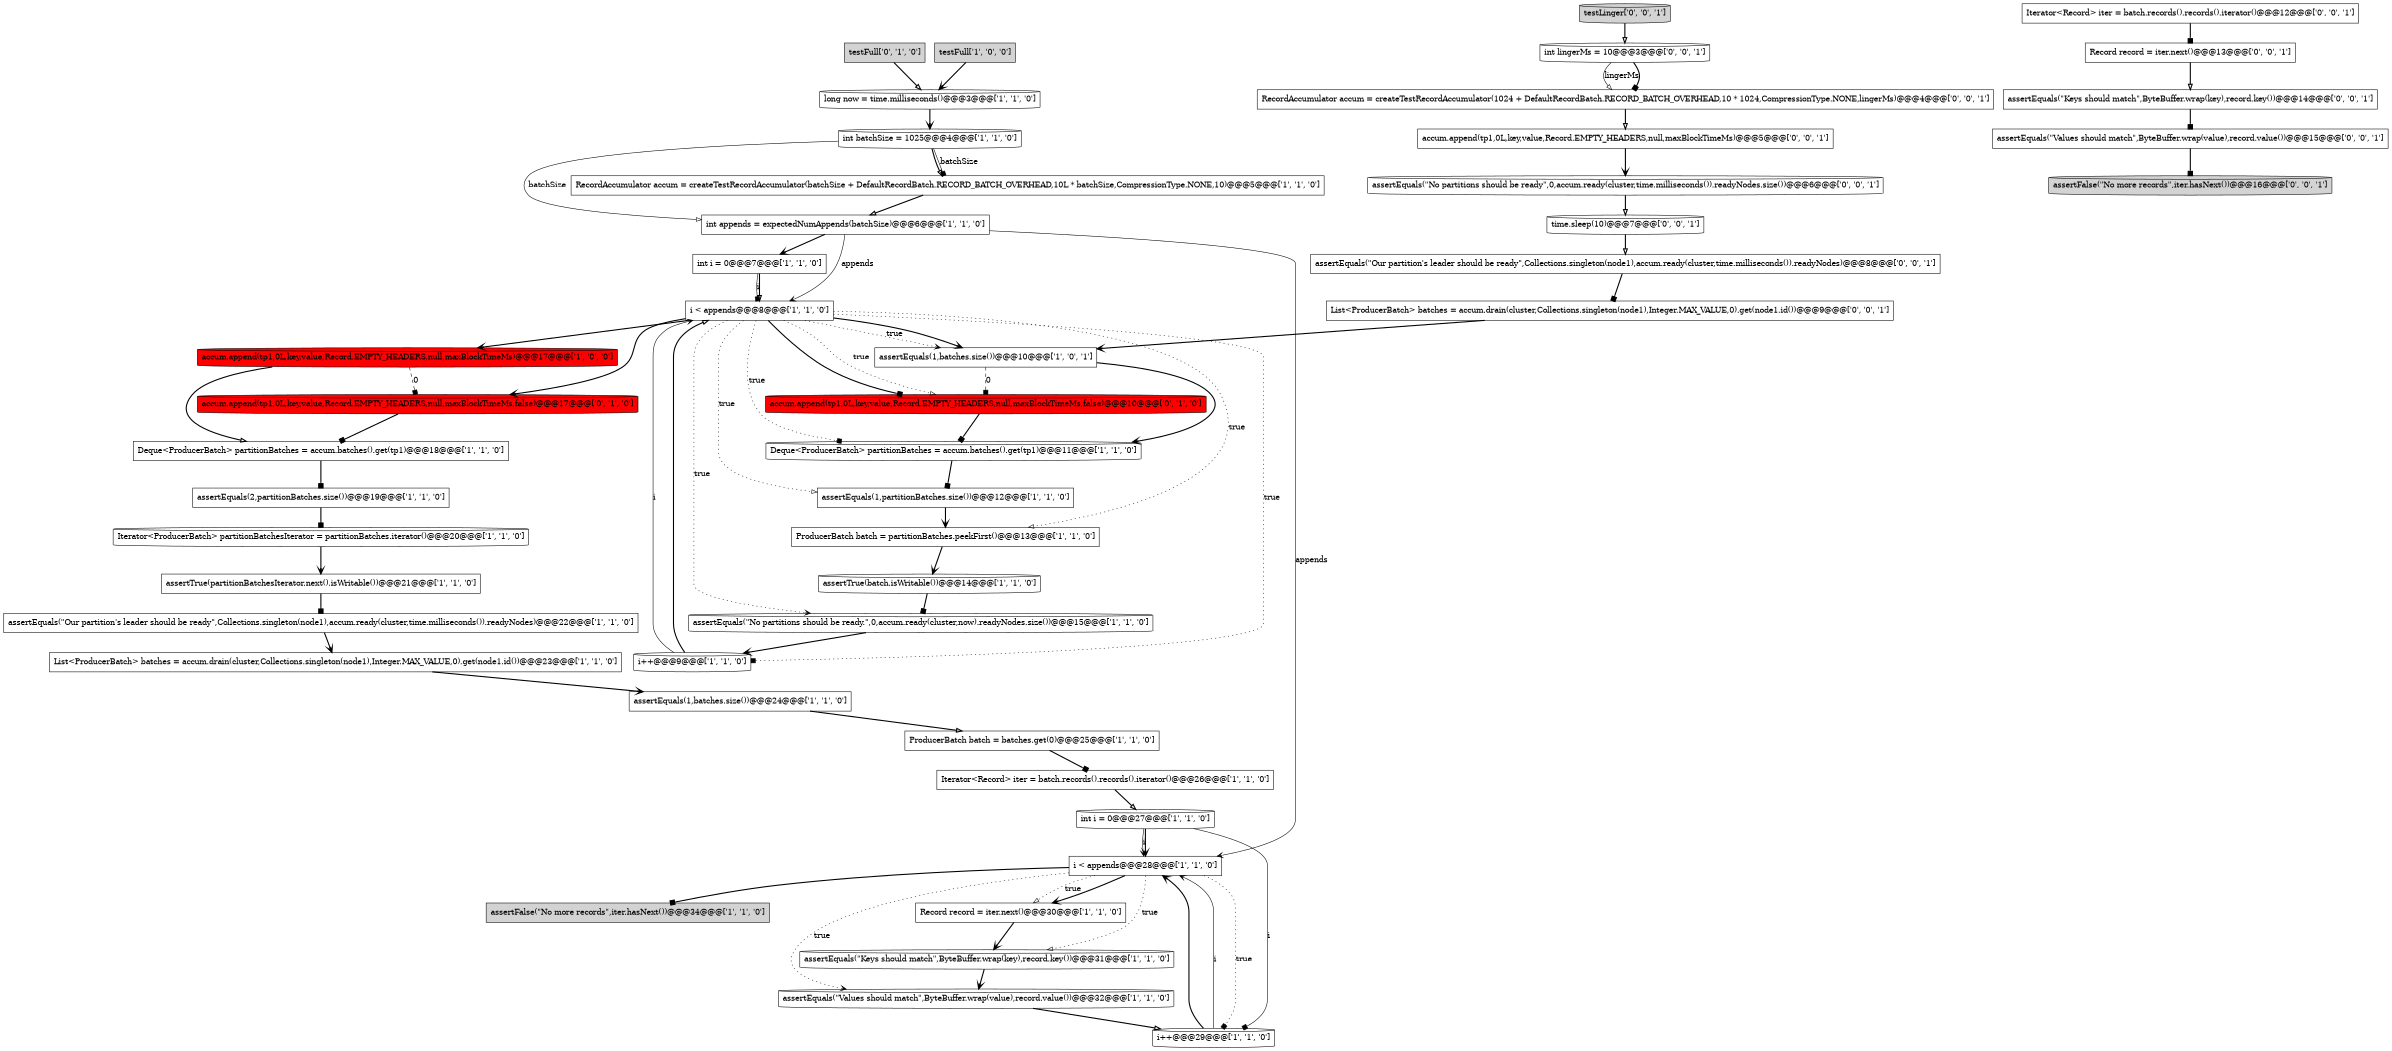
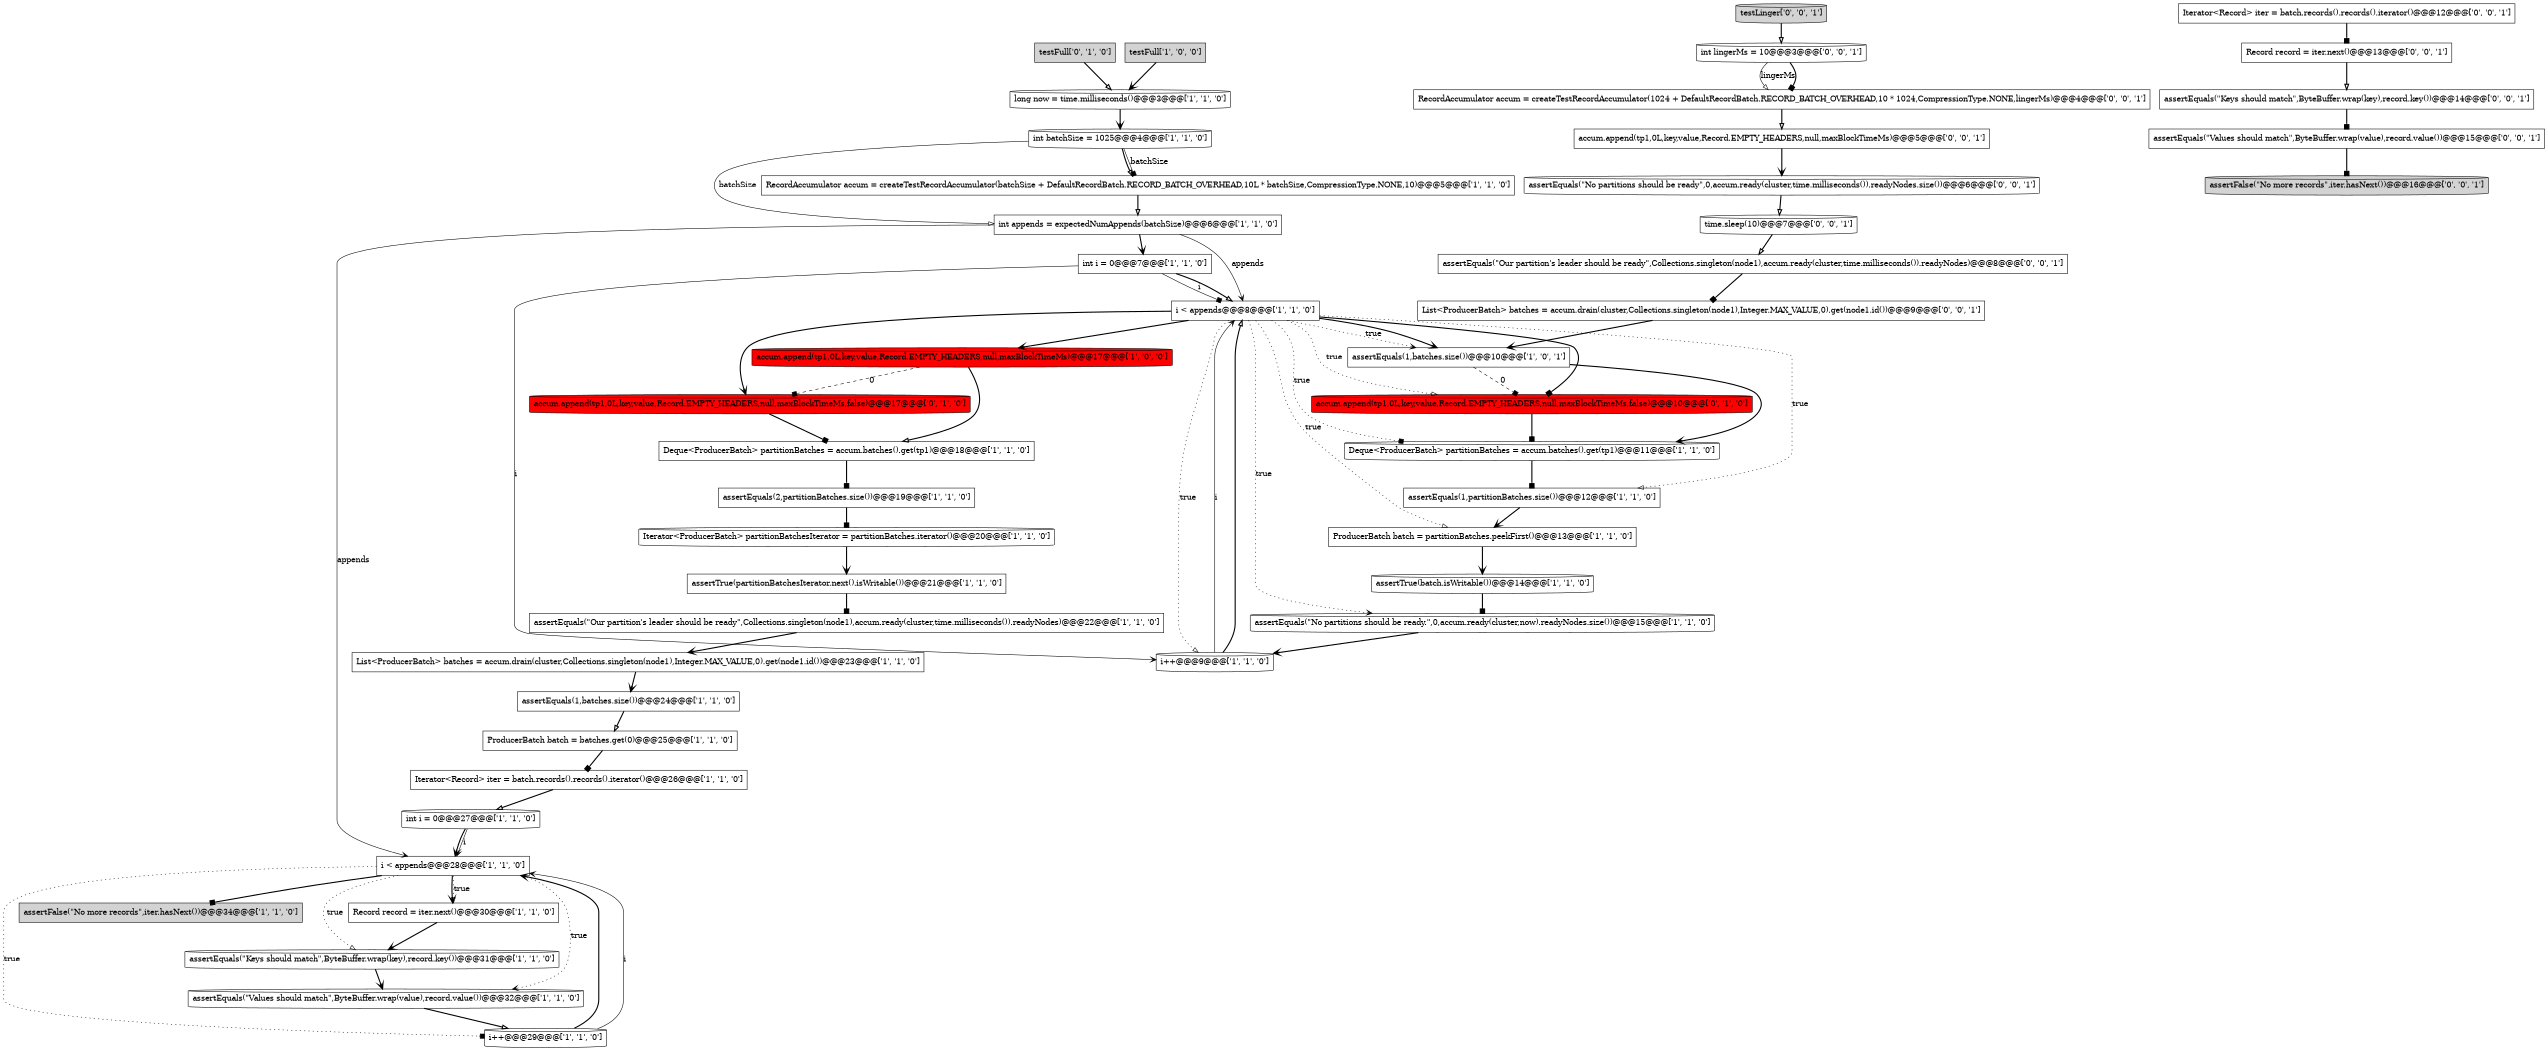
none -> (514, 504)
(1264, 528) -> (1180, 482)
(1267, 907) -> none
